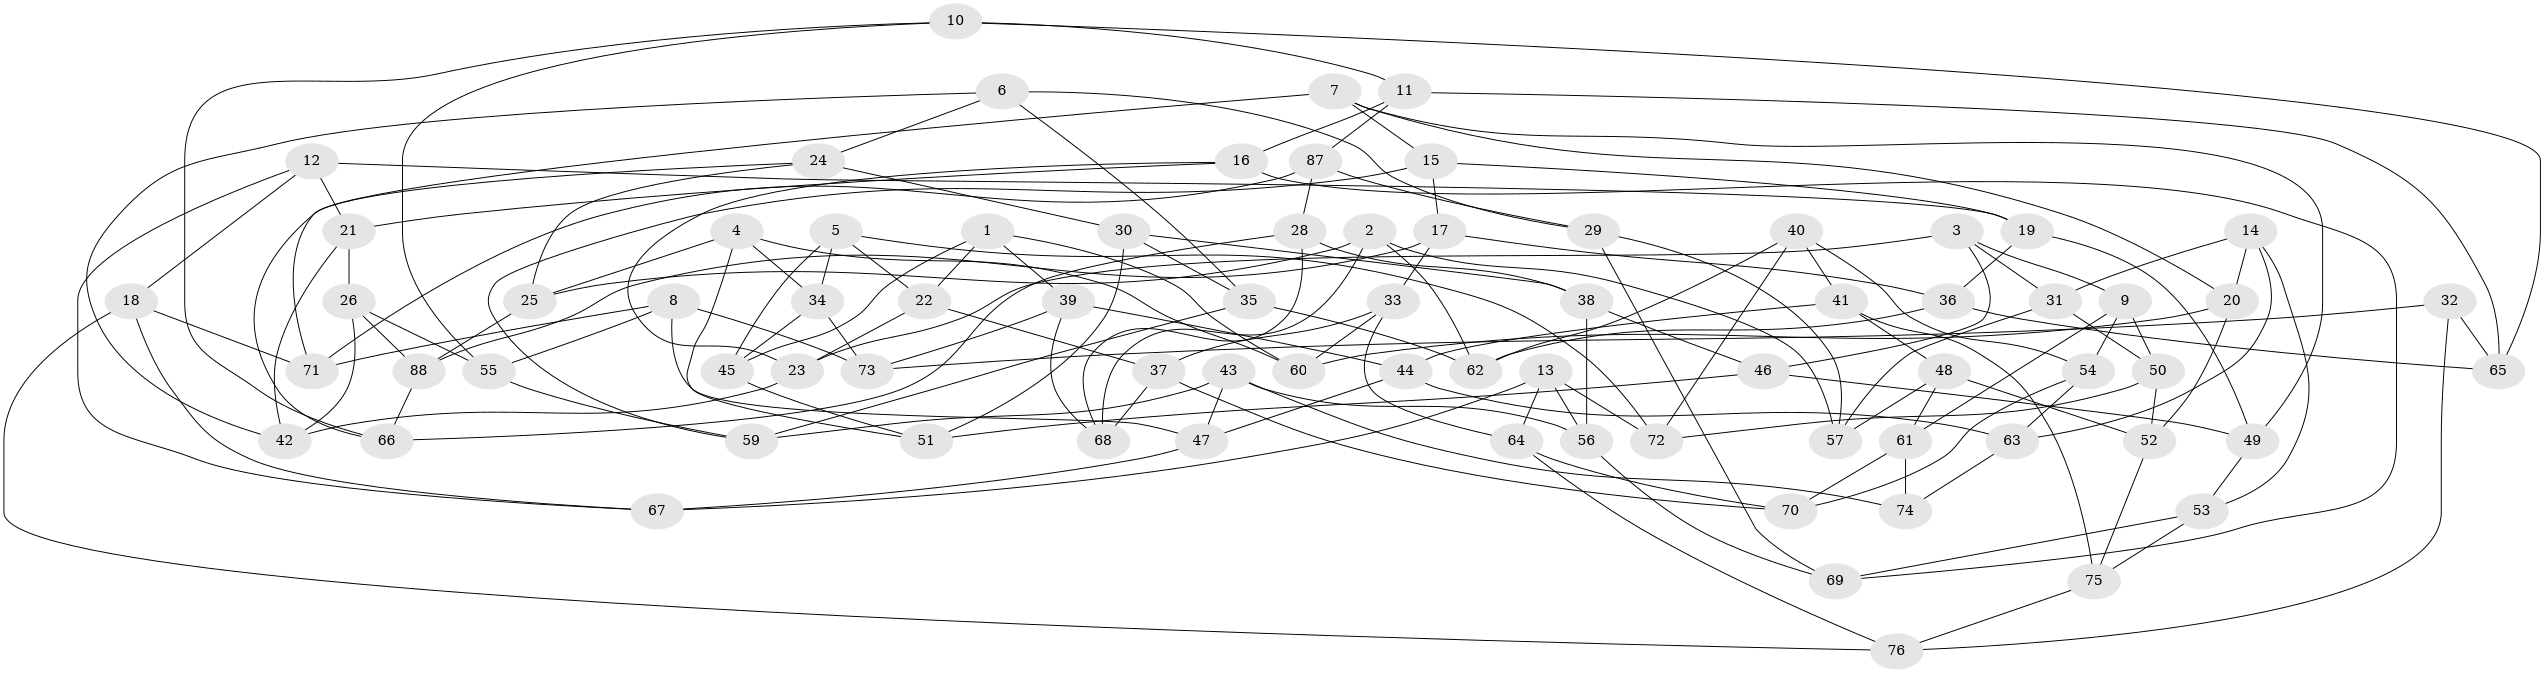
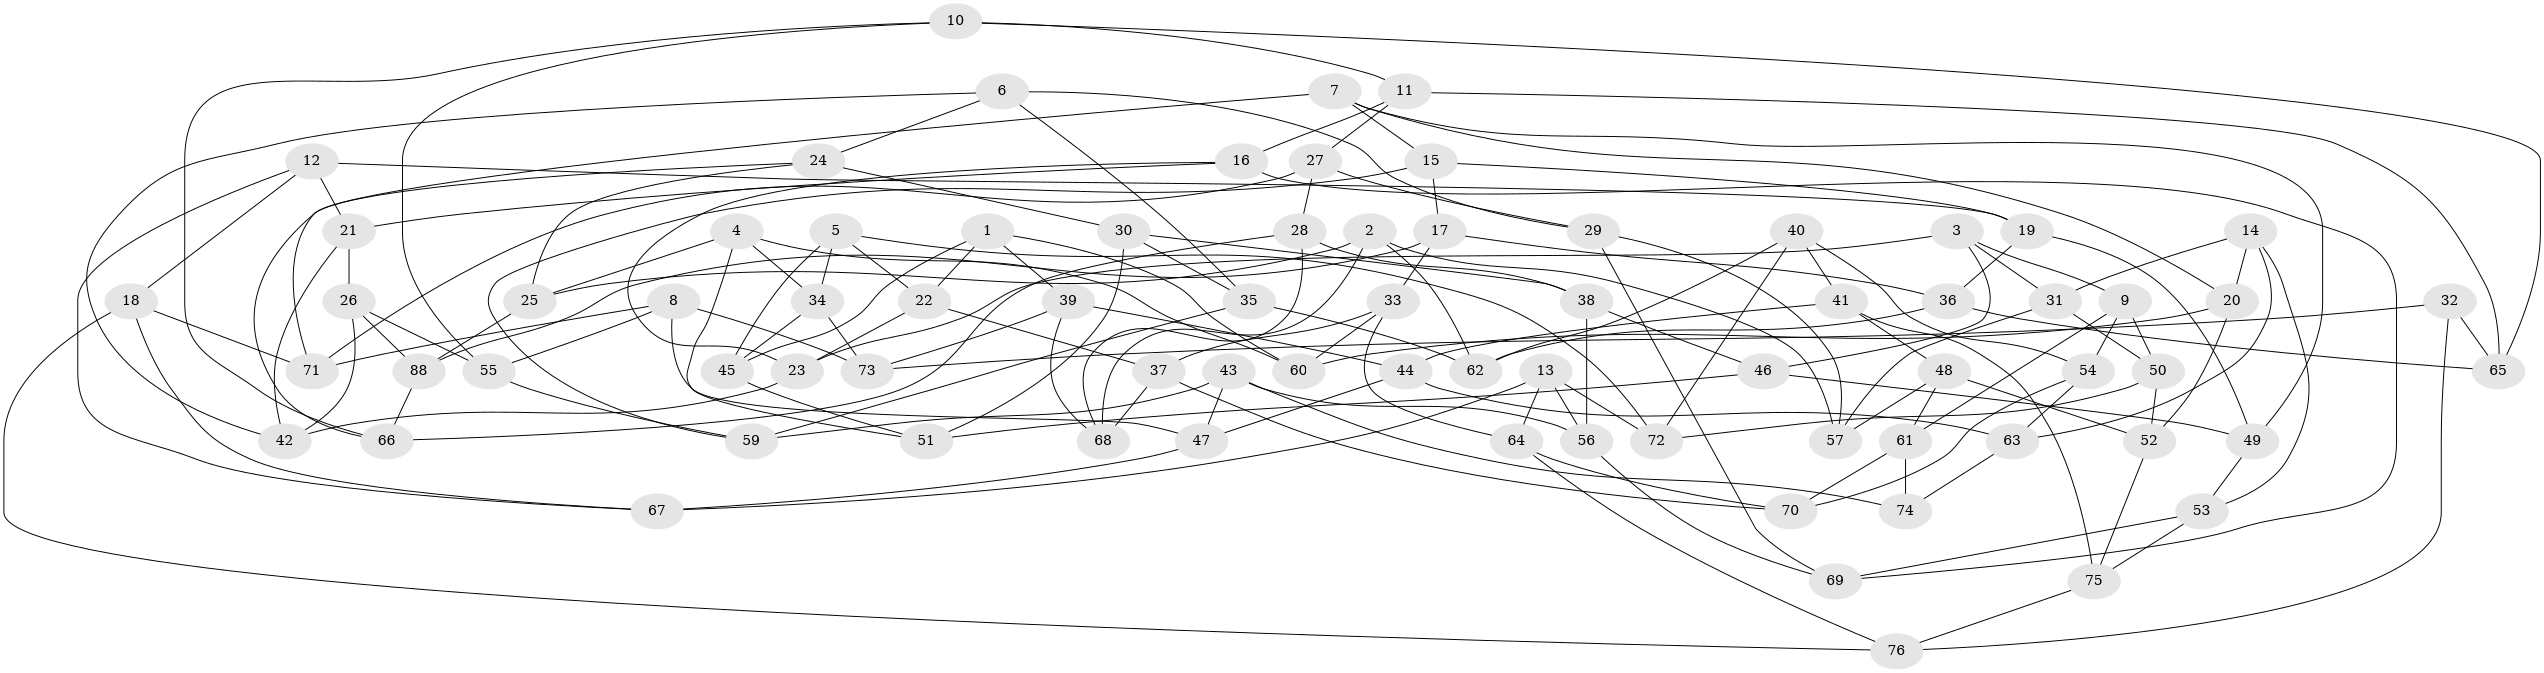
(1315, 161) -> (1315, 161)
